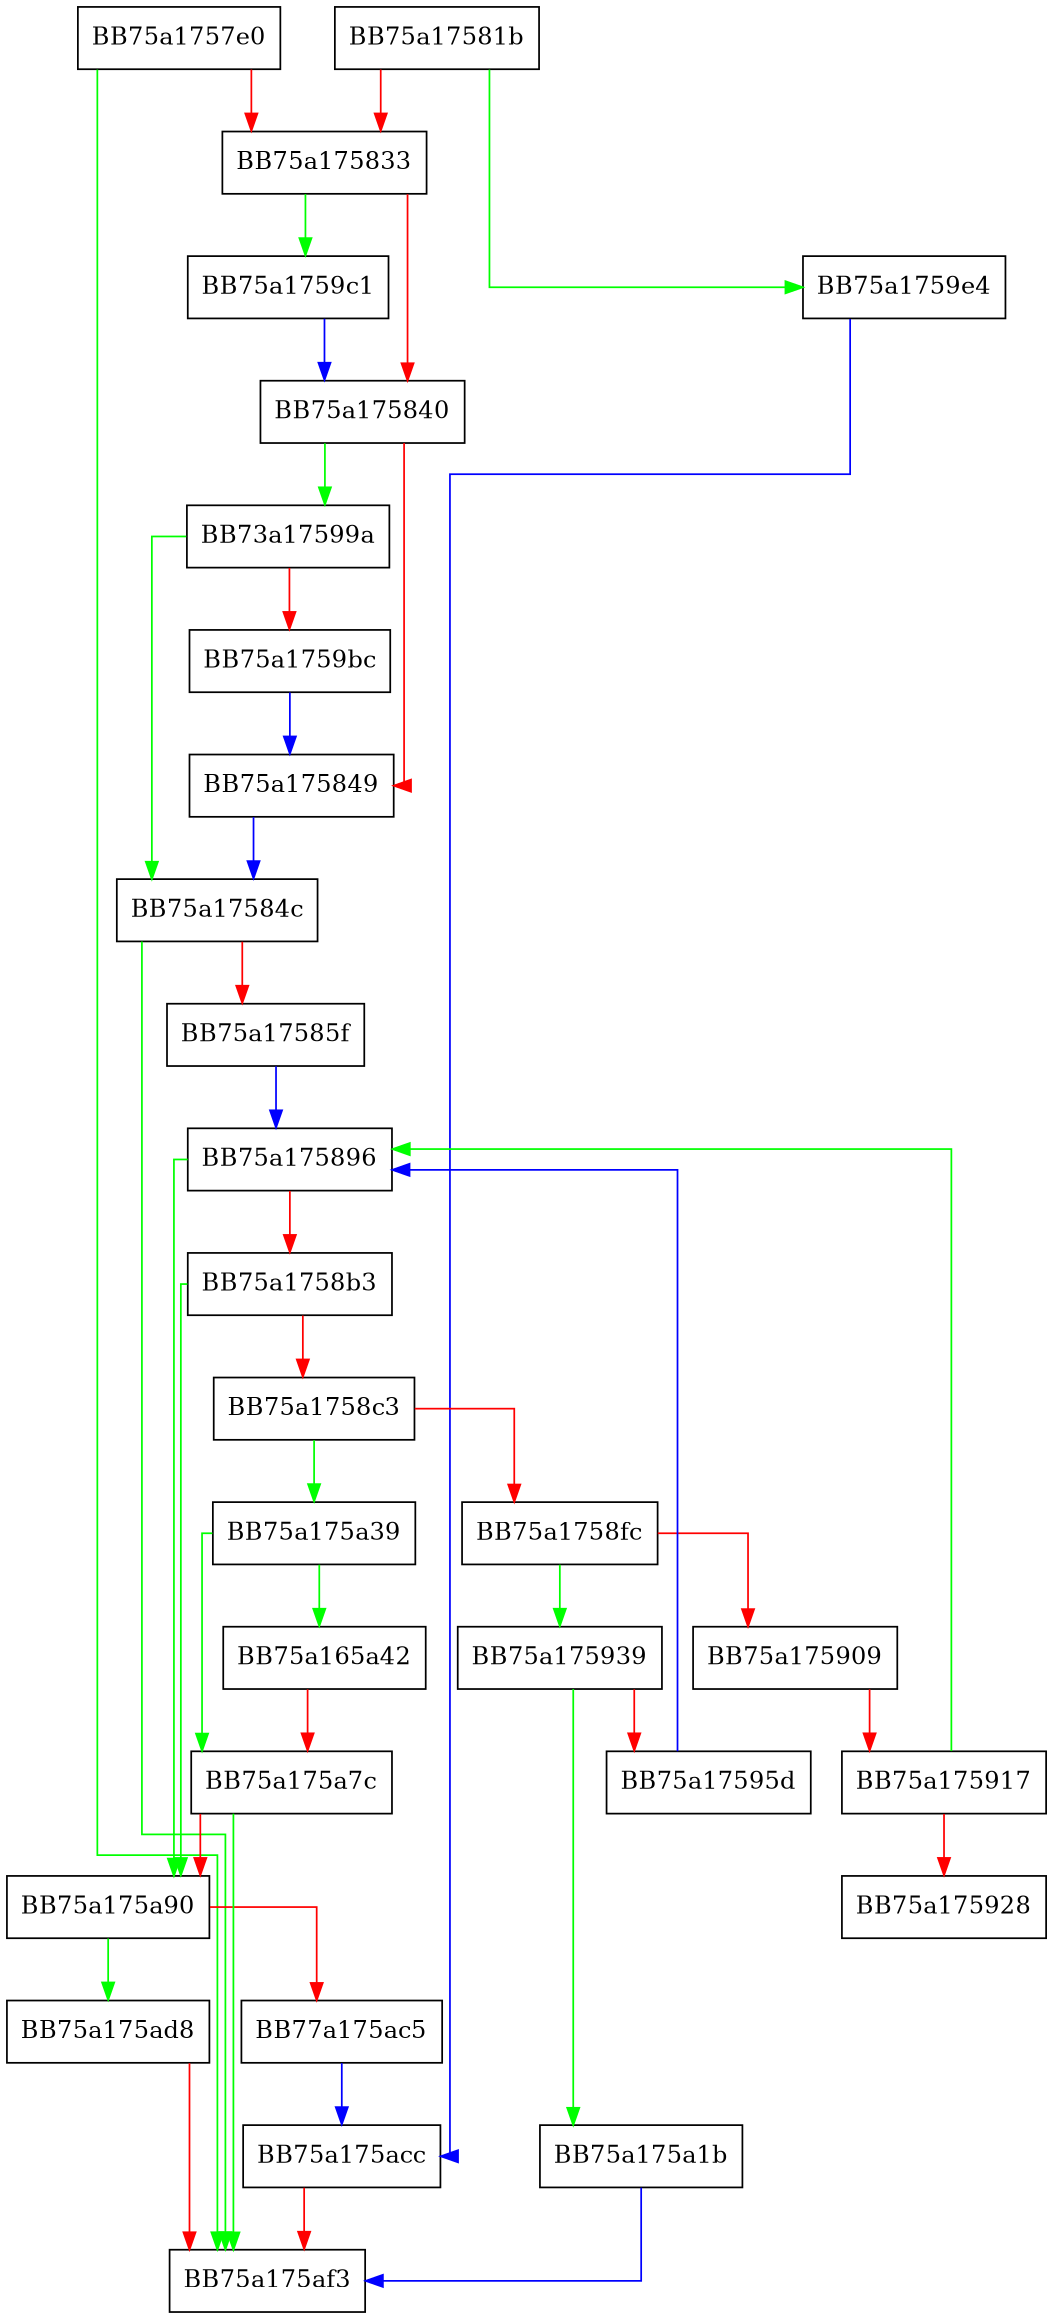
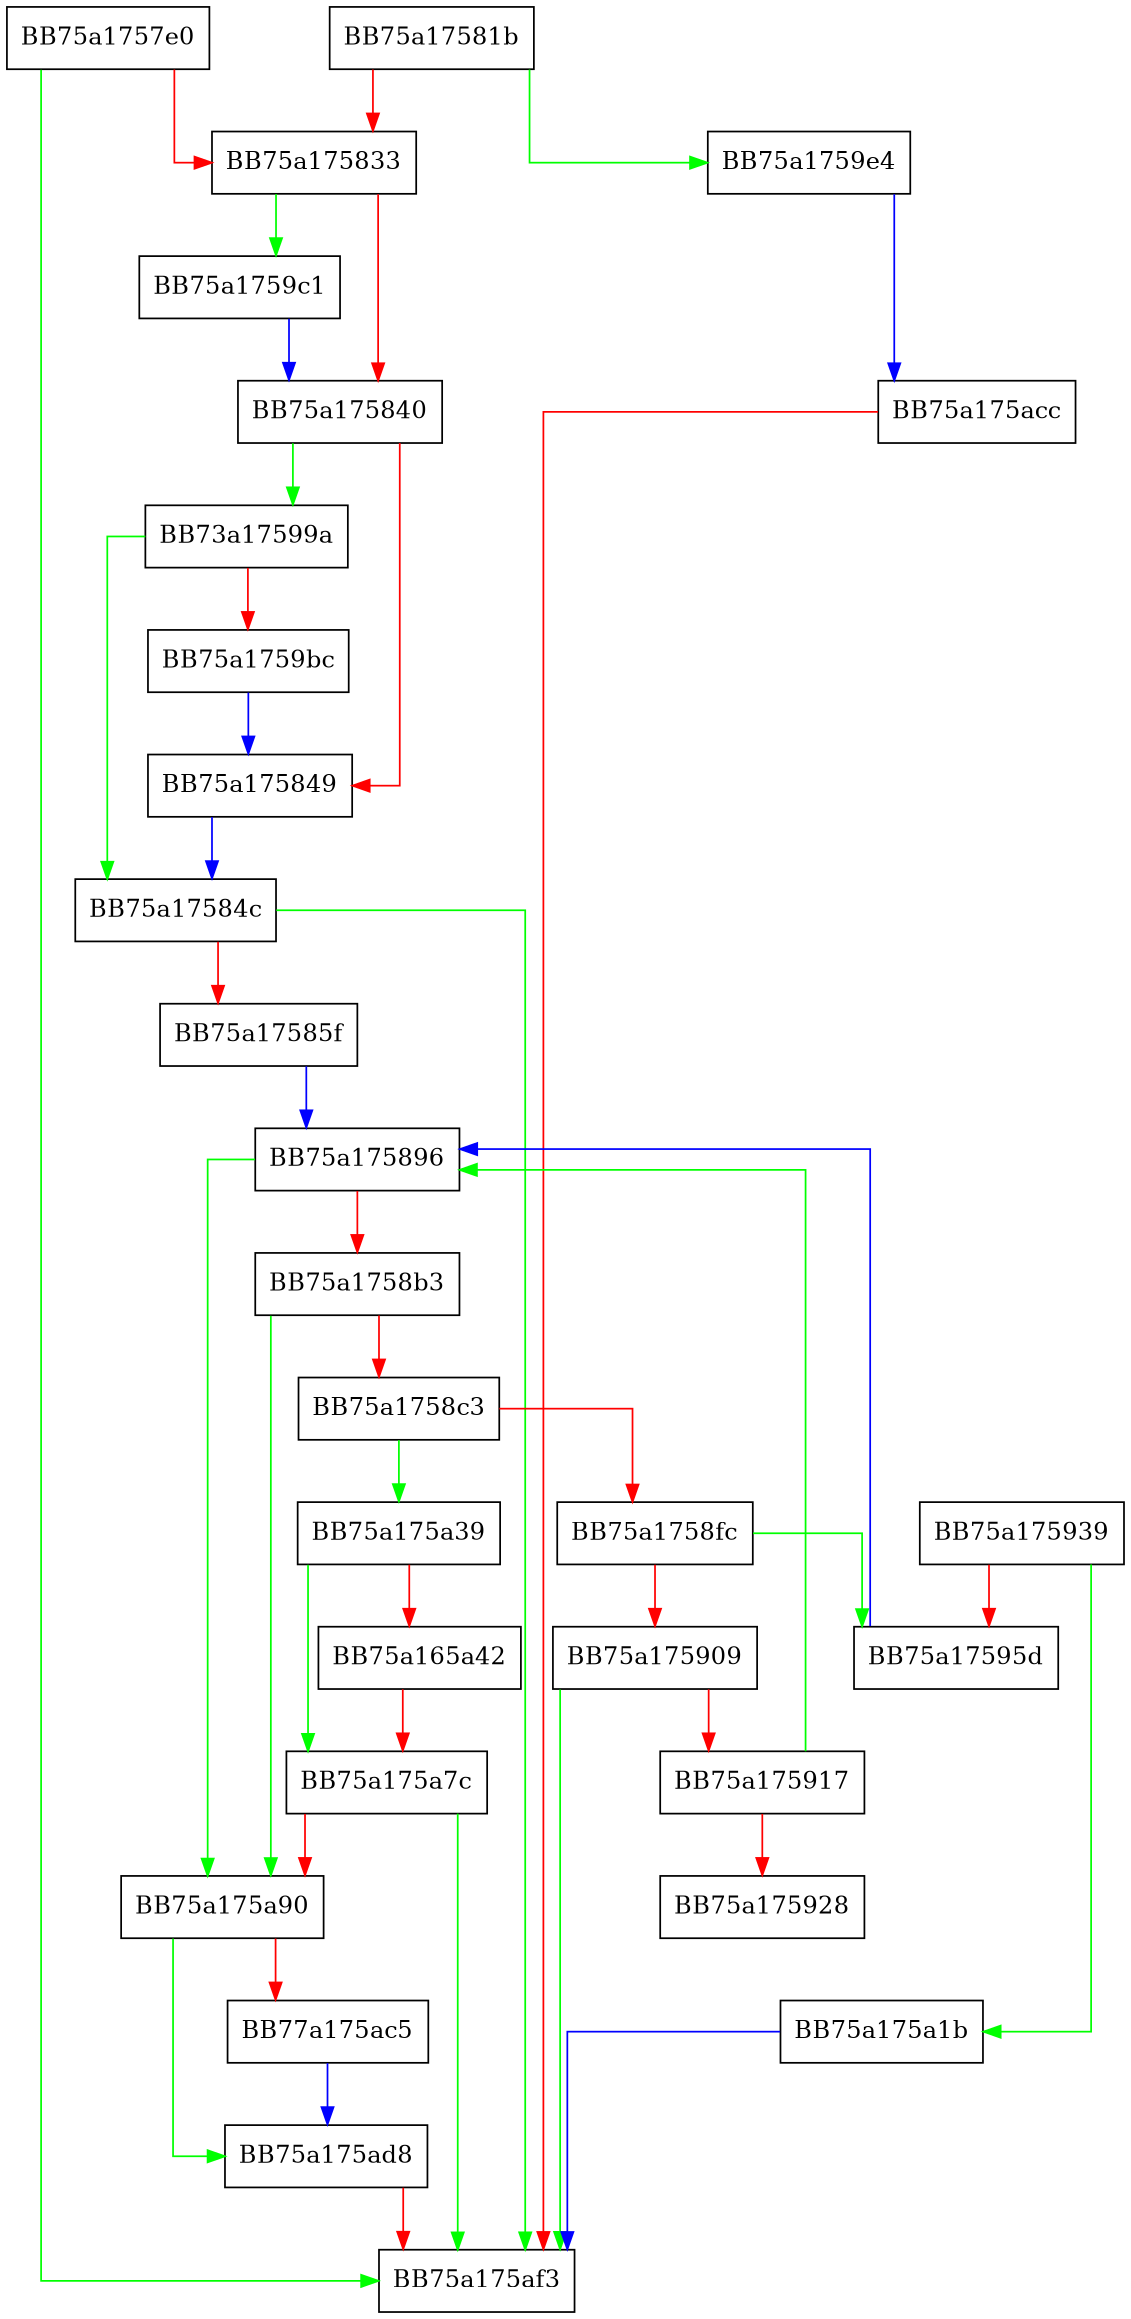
(319, 1587) -> (409, 1587)
(560, 1587) -> (846, 1533)
none -> (560, 1961)
(342, 2085) -> (328, 2085)
